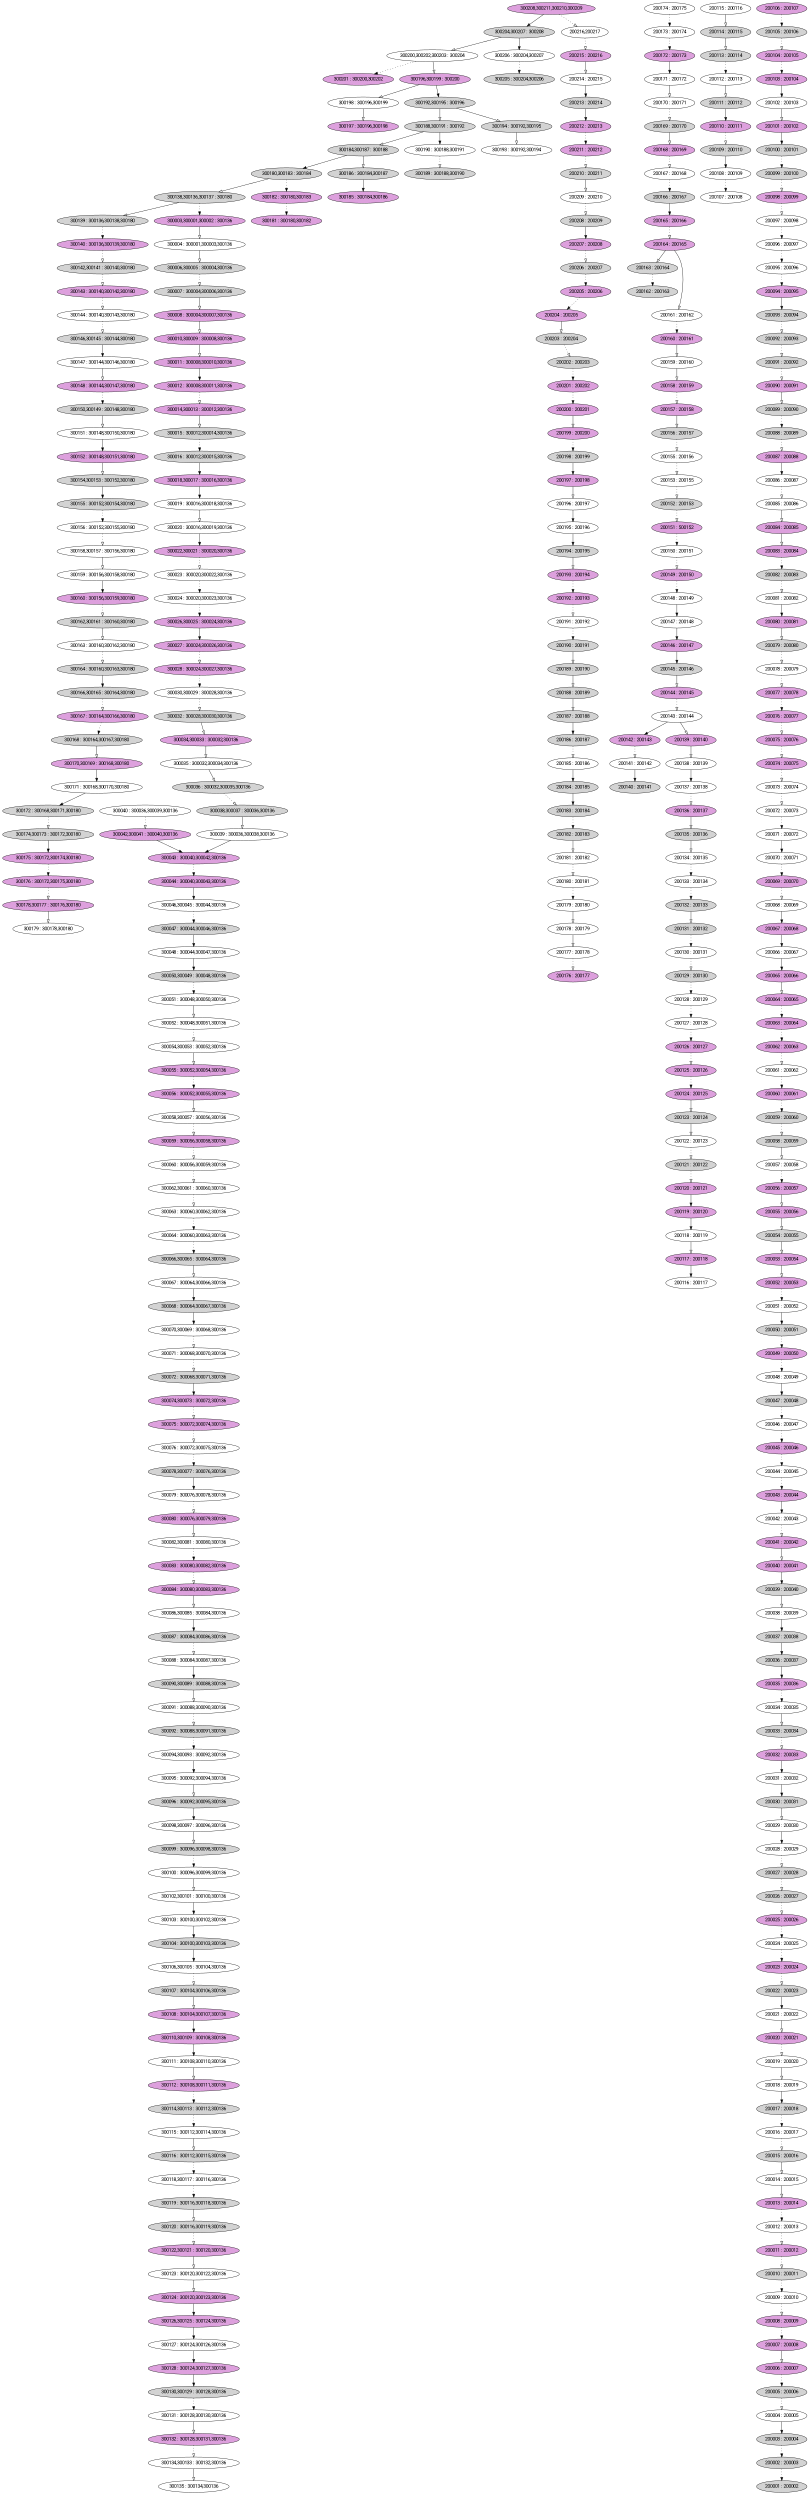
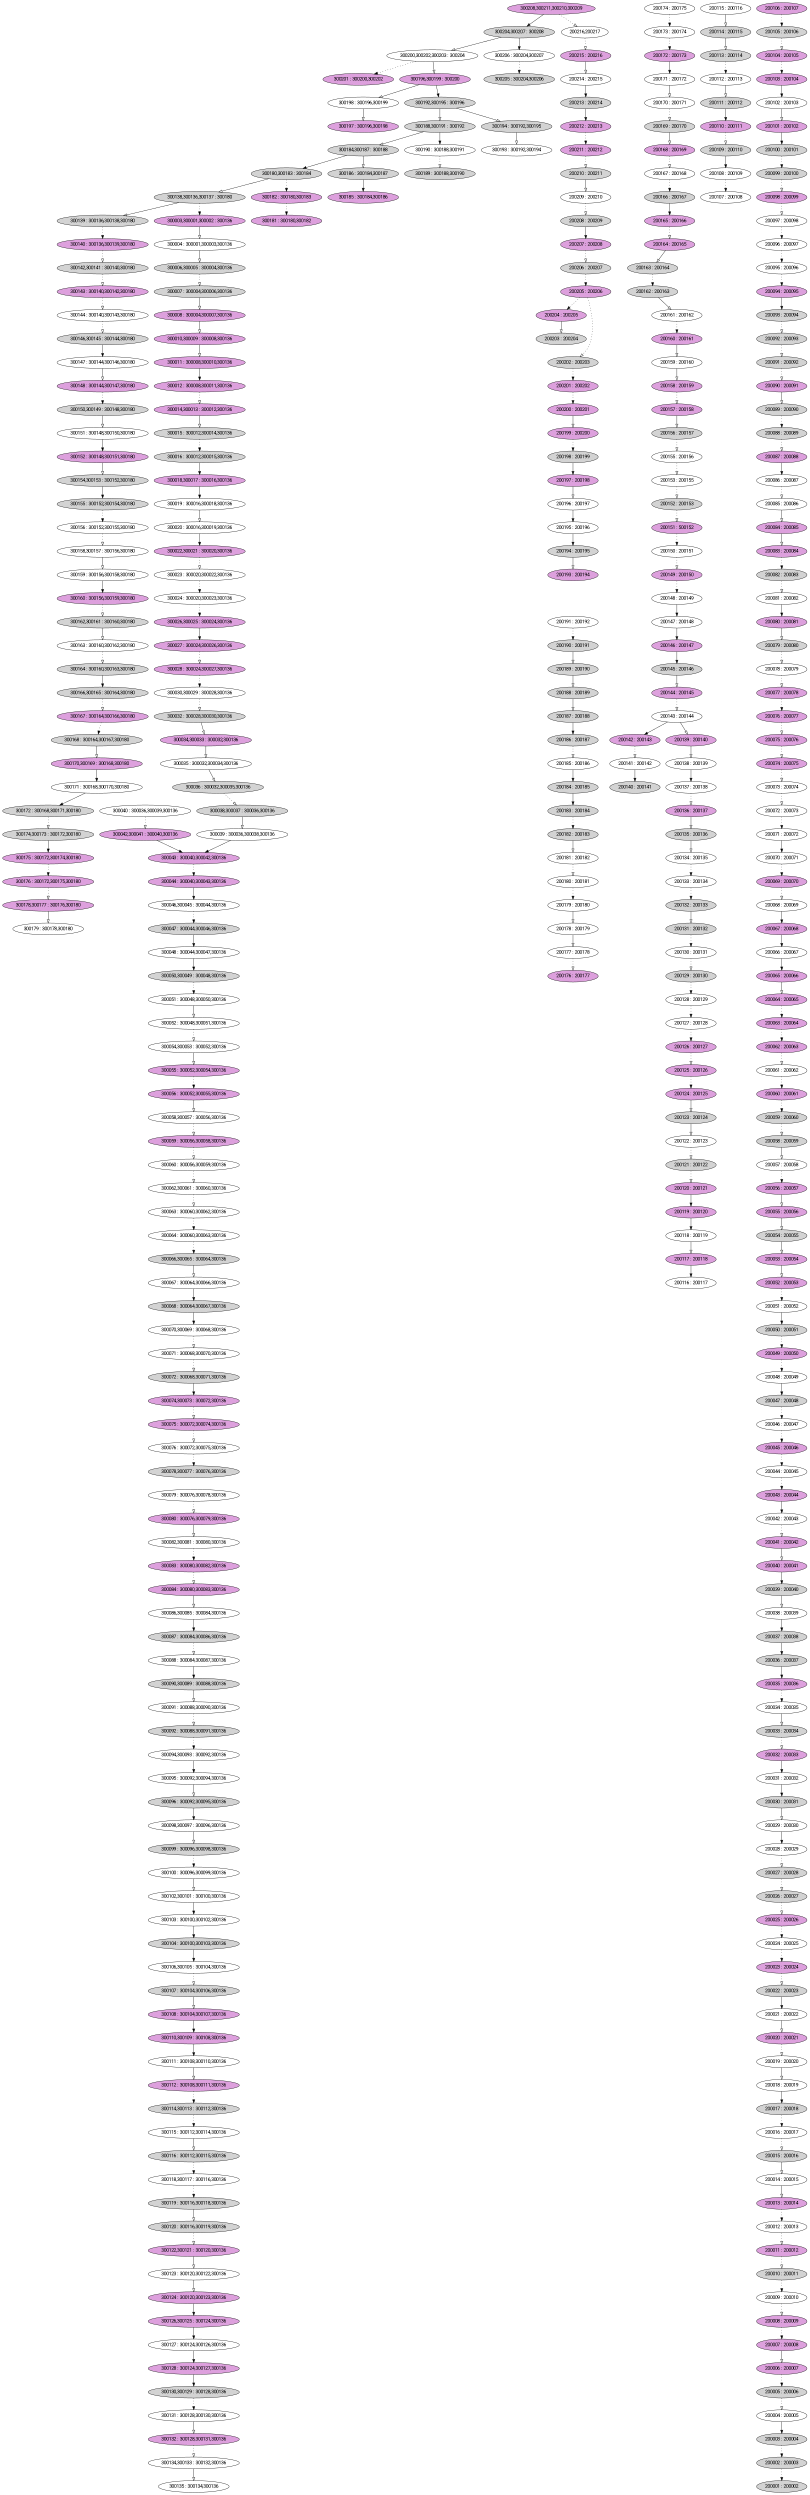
(683, 277) -> (664, 302)
(566, 349) -> (592, 327)
(573, 599) -> none
(194, 1482) -> none
